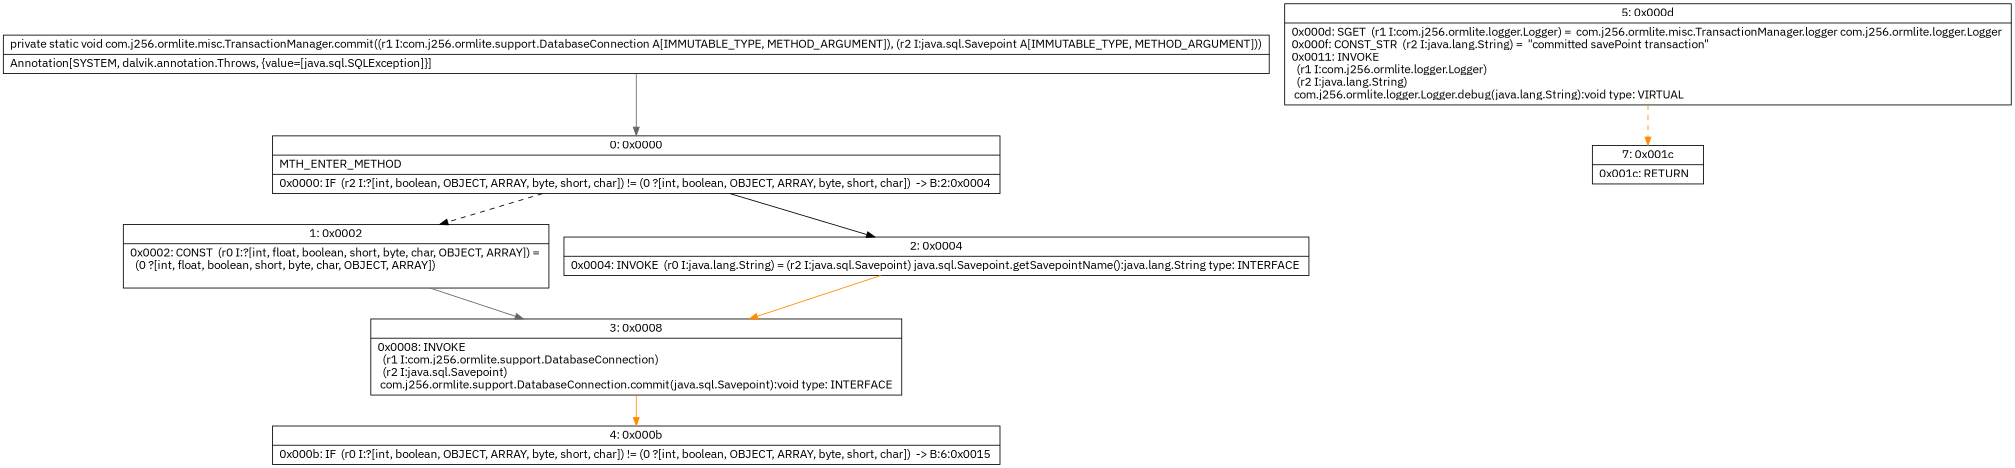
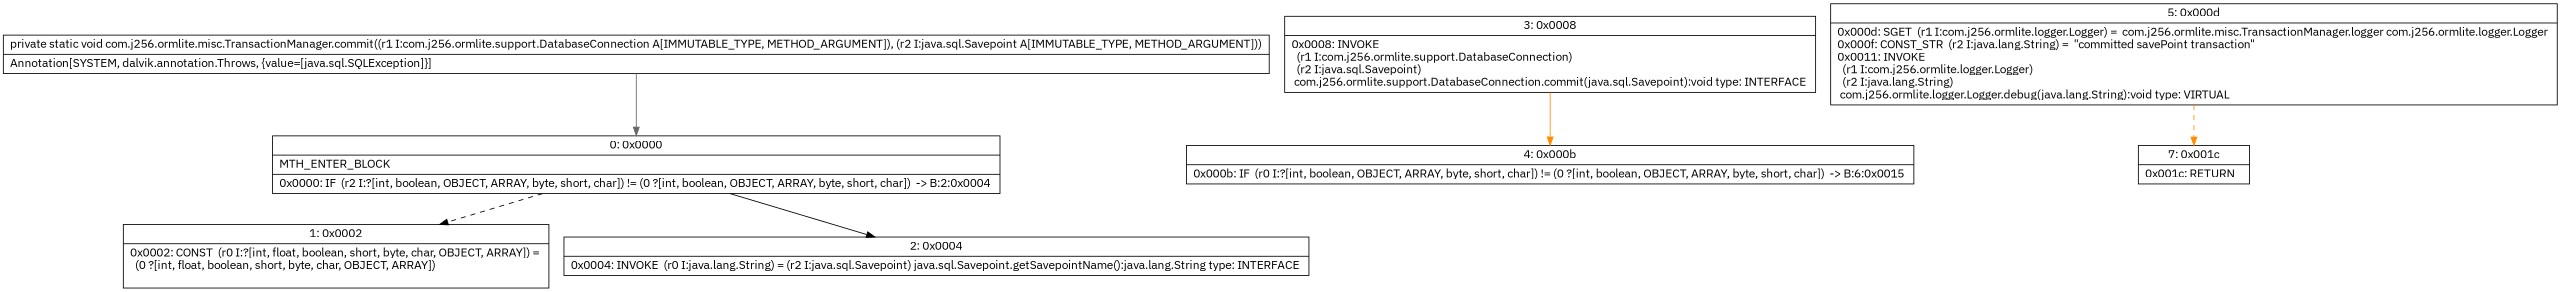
(341, 164) -> (335, 164)
(819, 296) -> none
(473, 302) -> none
